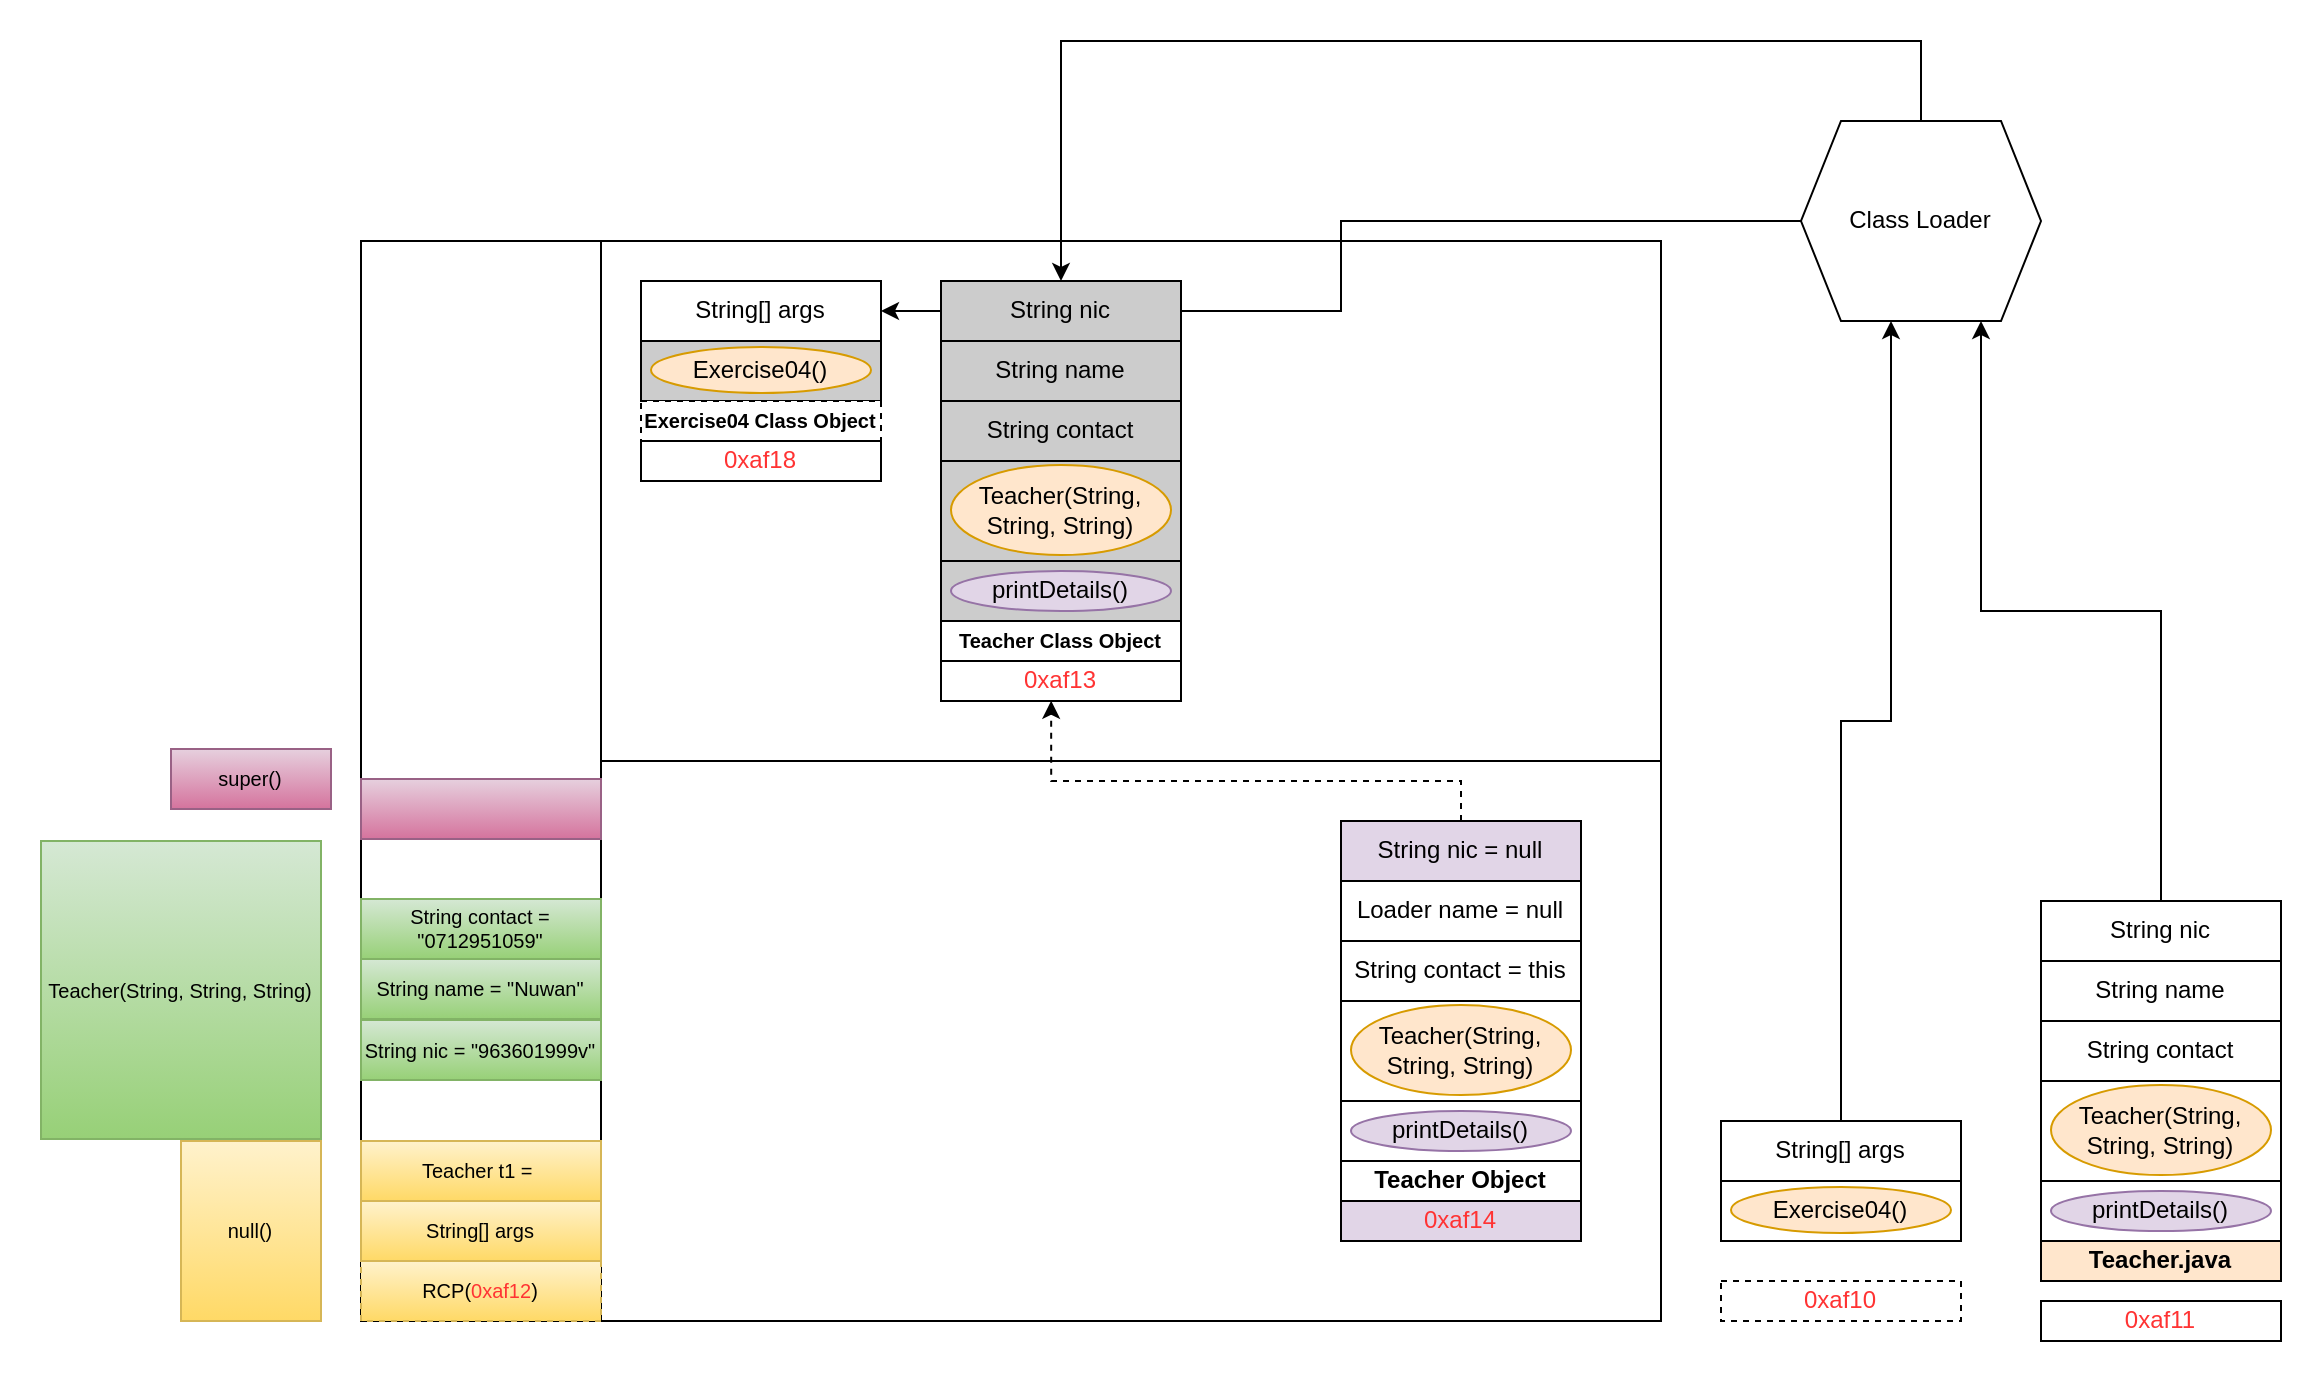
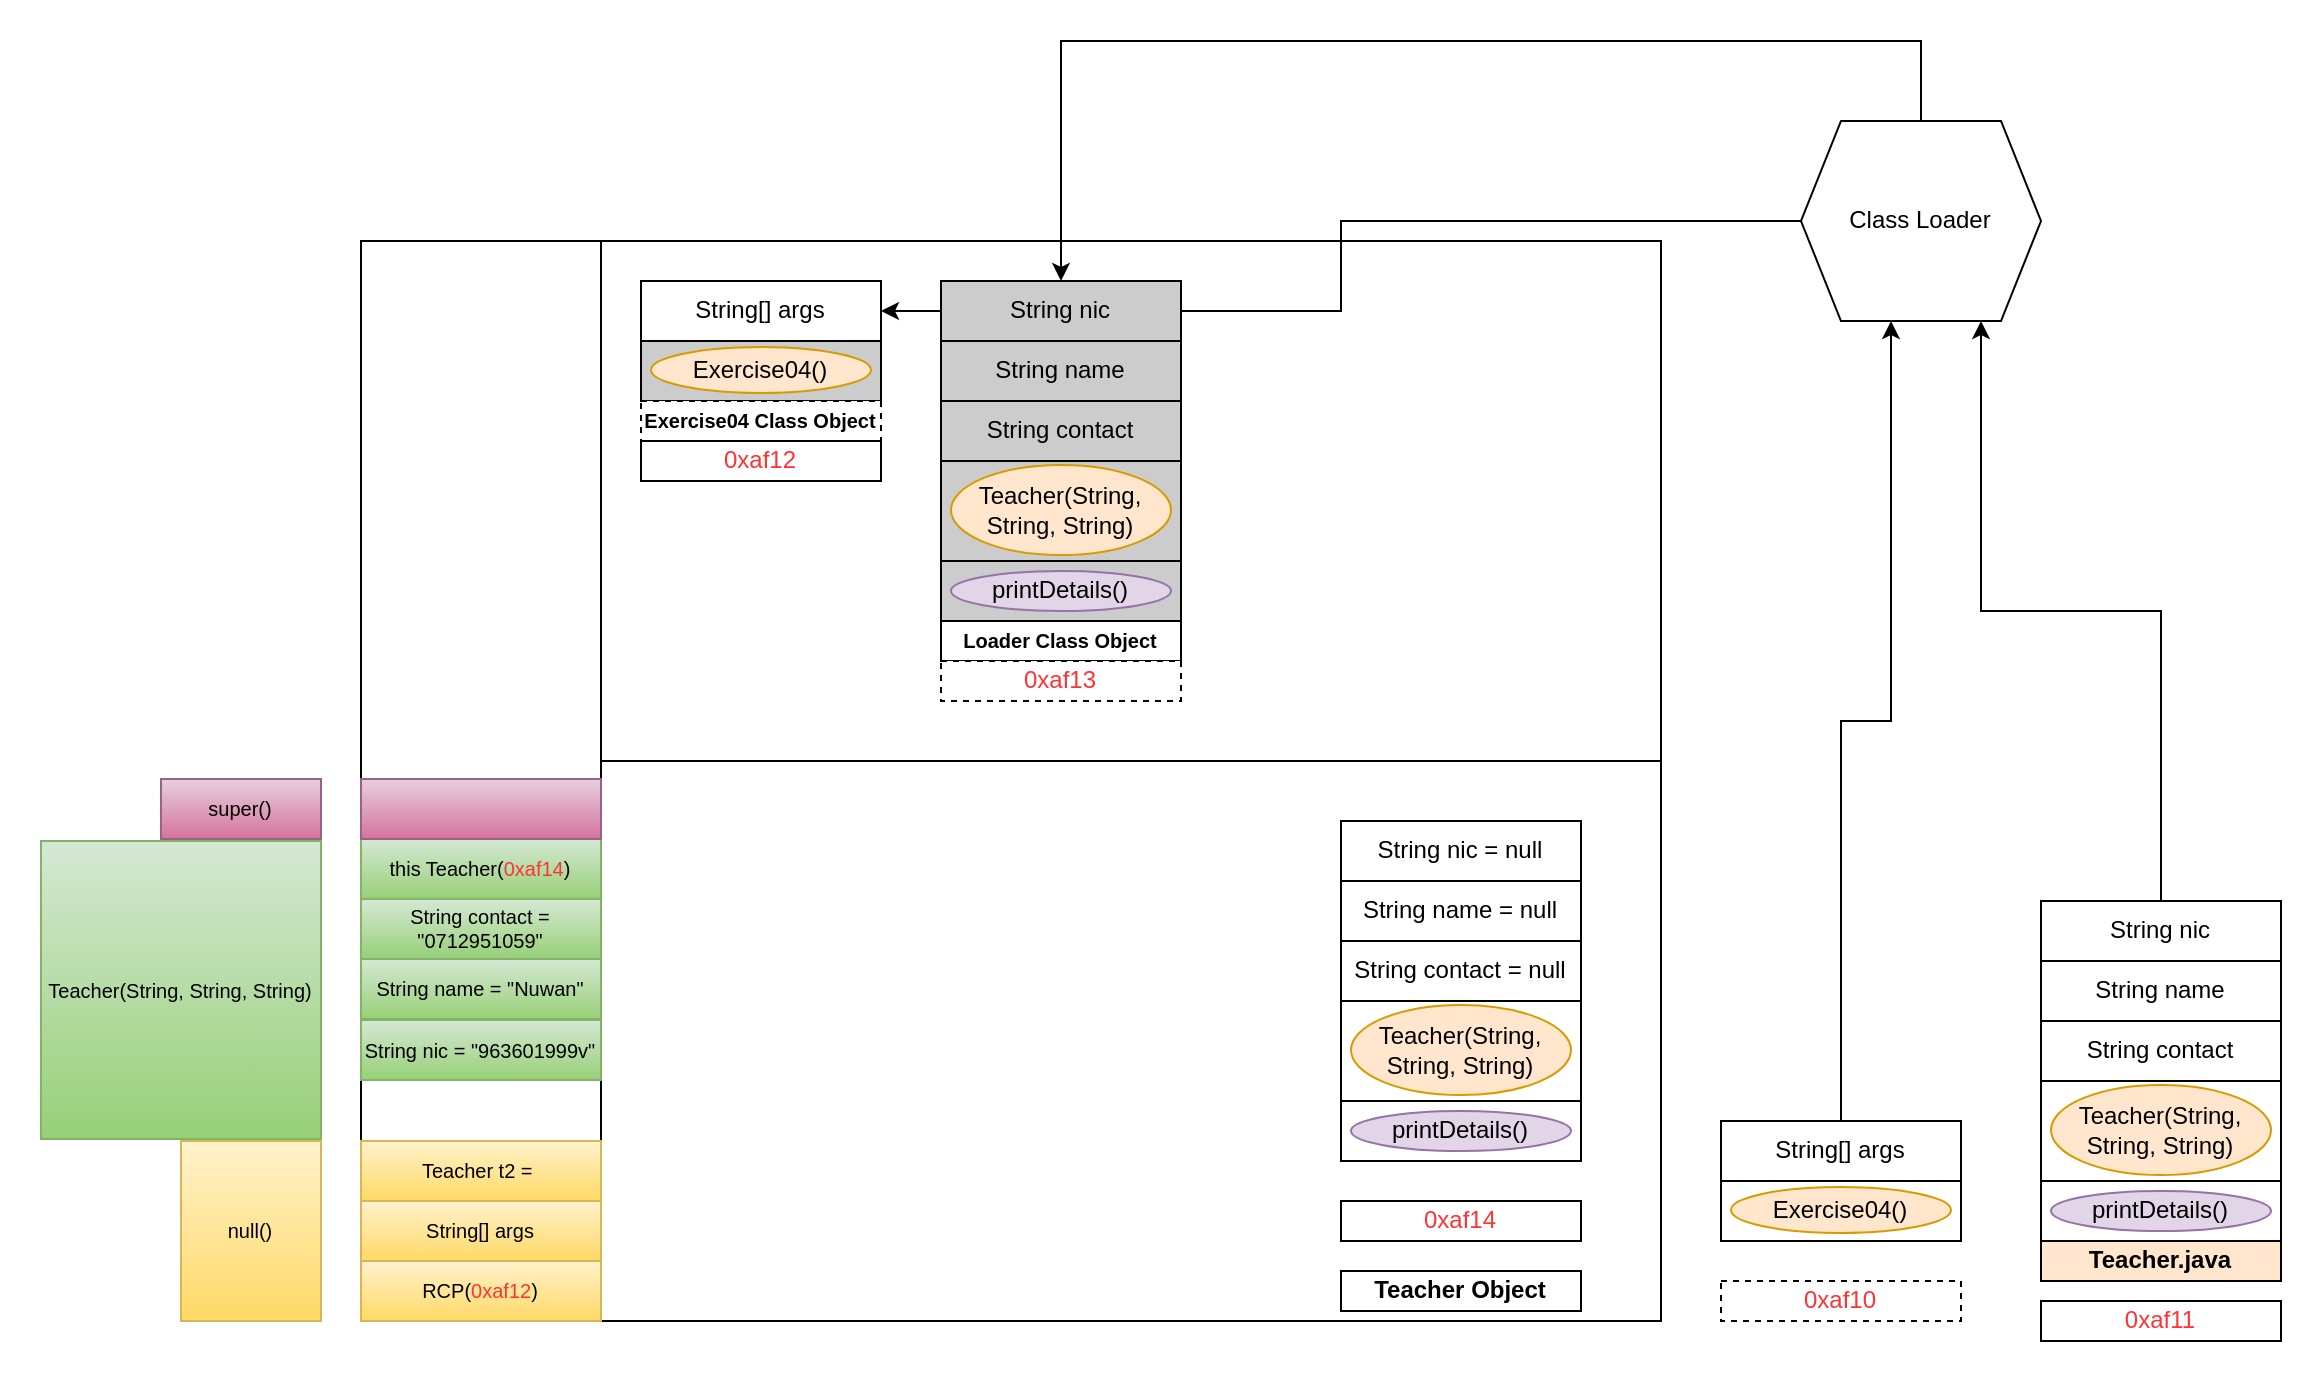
(761, 461) -> (761, 461)
(1061, 641) -> (1061, 641)
(1061, 681) -> (1061, 681)
(251, 779) -> (241, 809)
(1243, 781) -> none
(1461, 851) -> (1461, 851)
none -> (481, 869)
(1461, 911) -> (1461, 911)
(1461, 971) -> (1461, 971)
(481, 1171) -> (481, 1171)
(1461, 1181) -> (1461, 1291)
(1461, 1221) -> (1461, 1221)
(481, 1291) -> (481, 1291)
